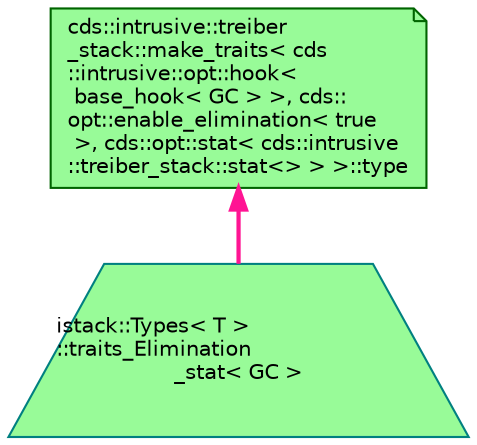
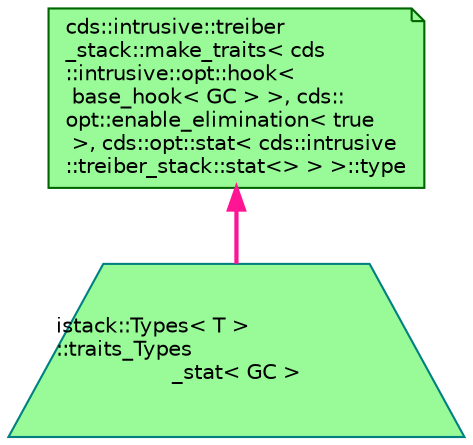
(239, 350) -> (236, 350)
